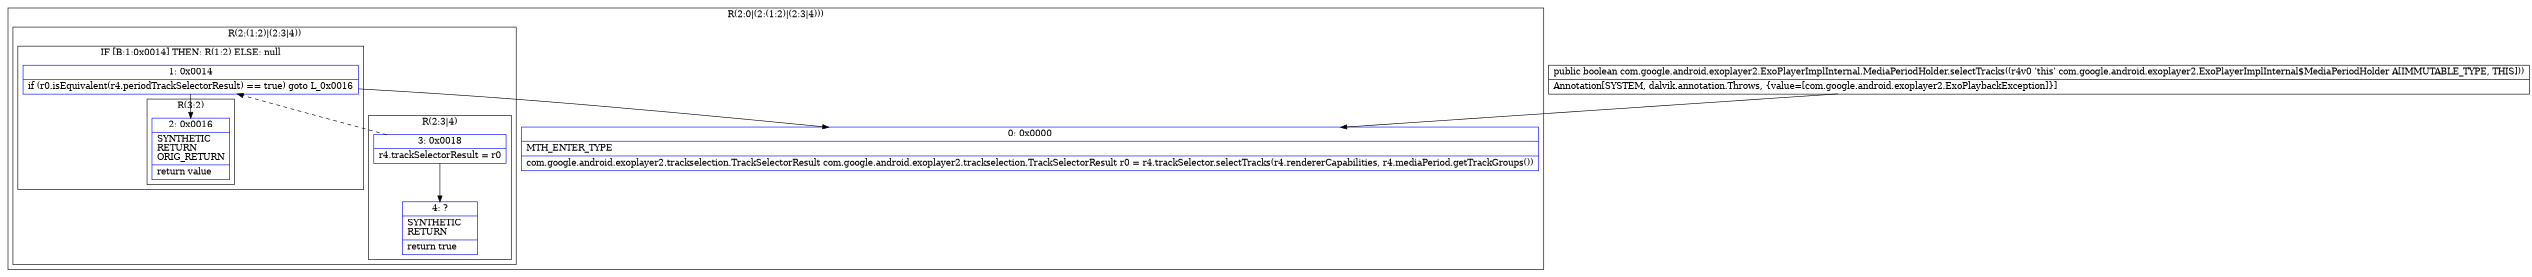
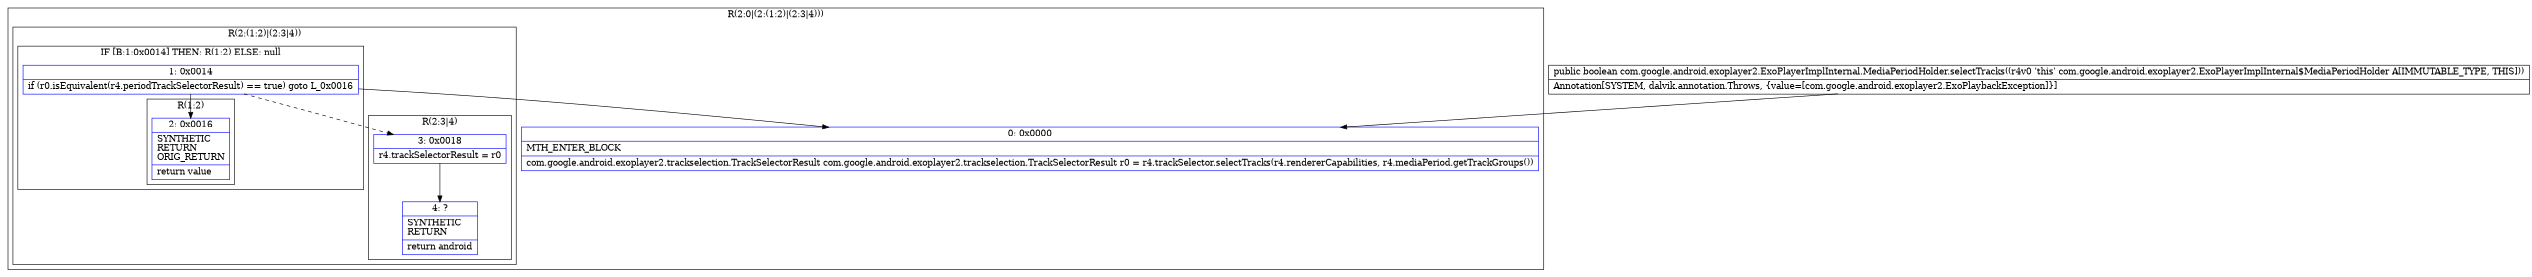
(191, 106) -> (191, 106)
(315, 115) -> (316, 113)
(569, 148) -> (574, 148)
(432, 247) -> (440, 247)
